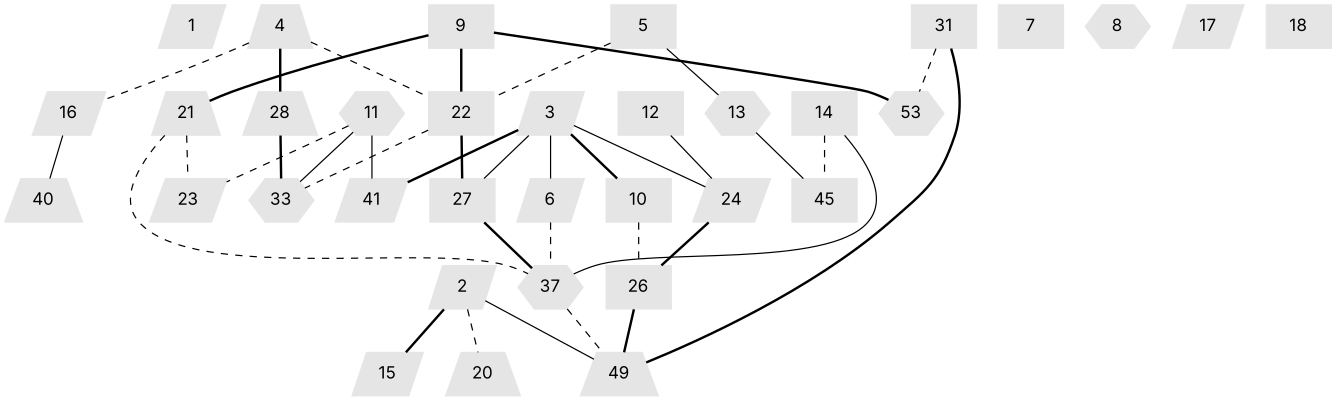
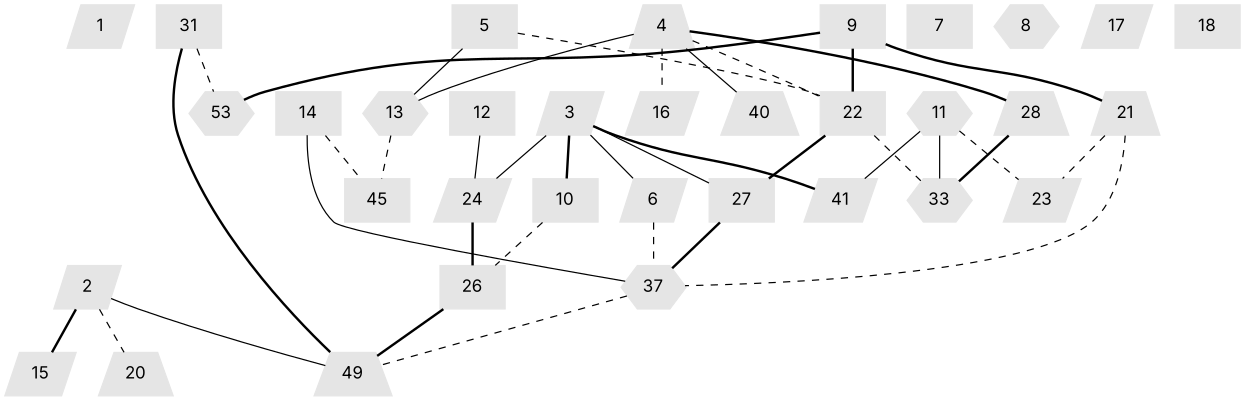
none -> (514, 67)
(780, 156) -> (386, 157)
(56, 157) -> (720, 78)
